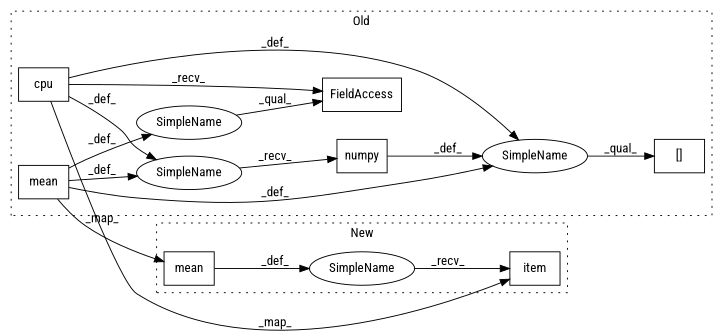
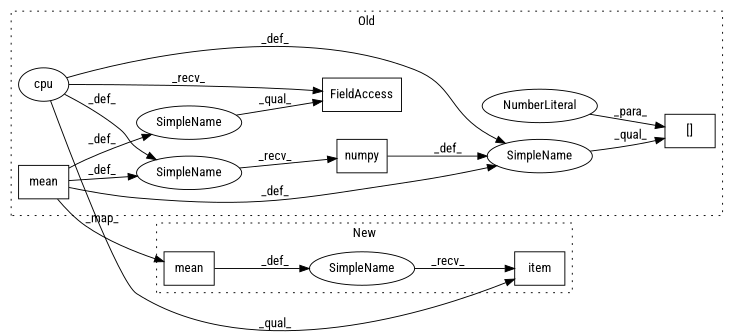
(44, 85) -> (44, 85)
none -> (540, 106)
(276, 323) -> (276, 324)
